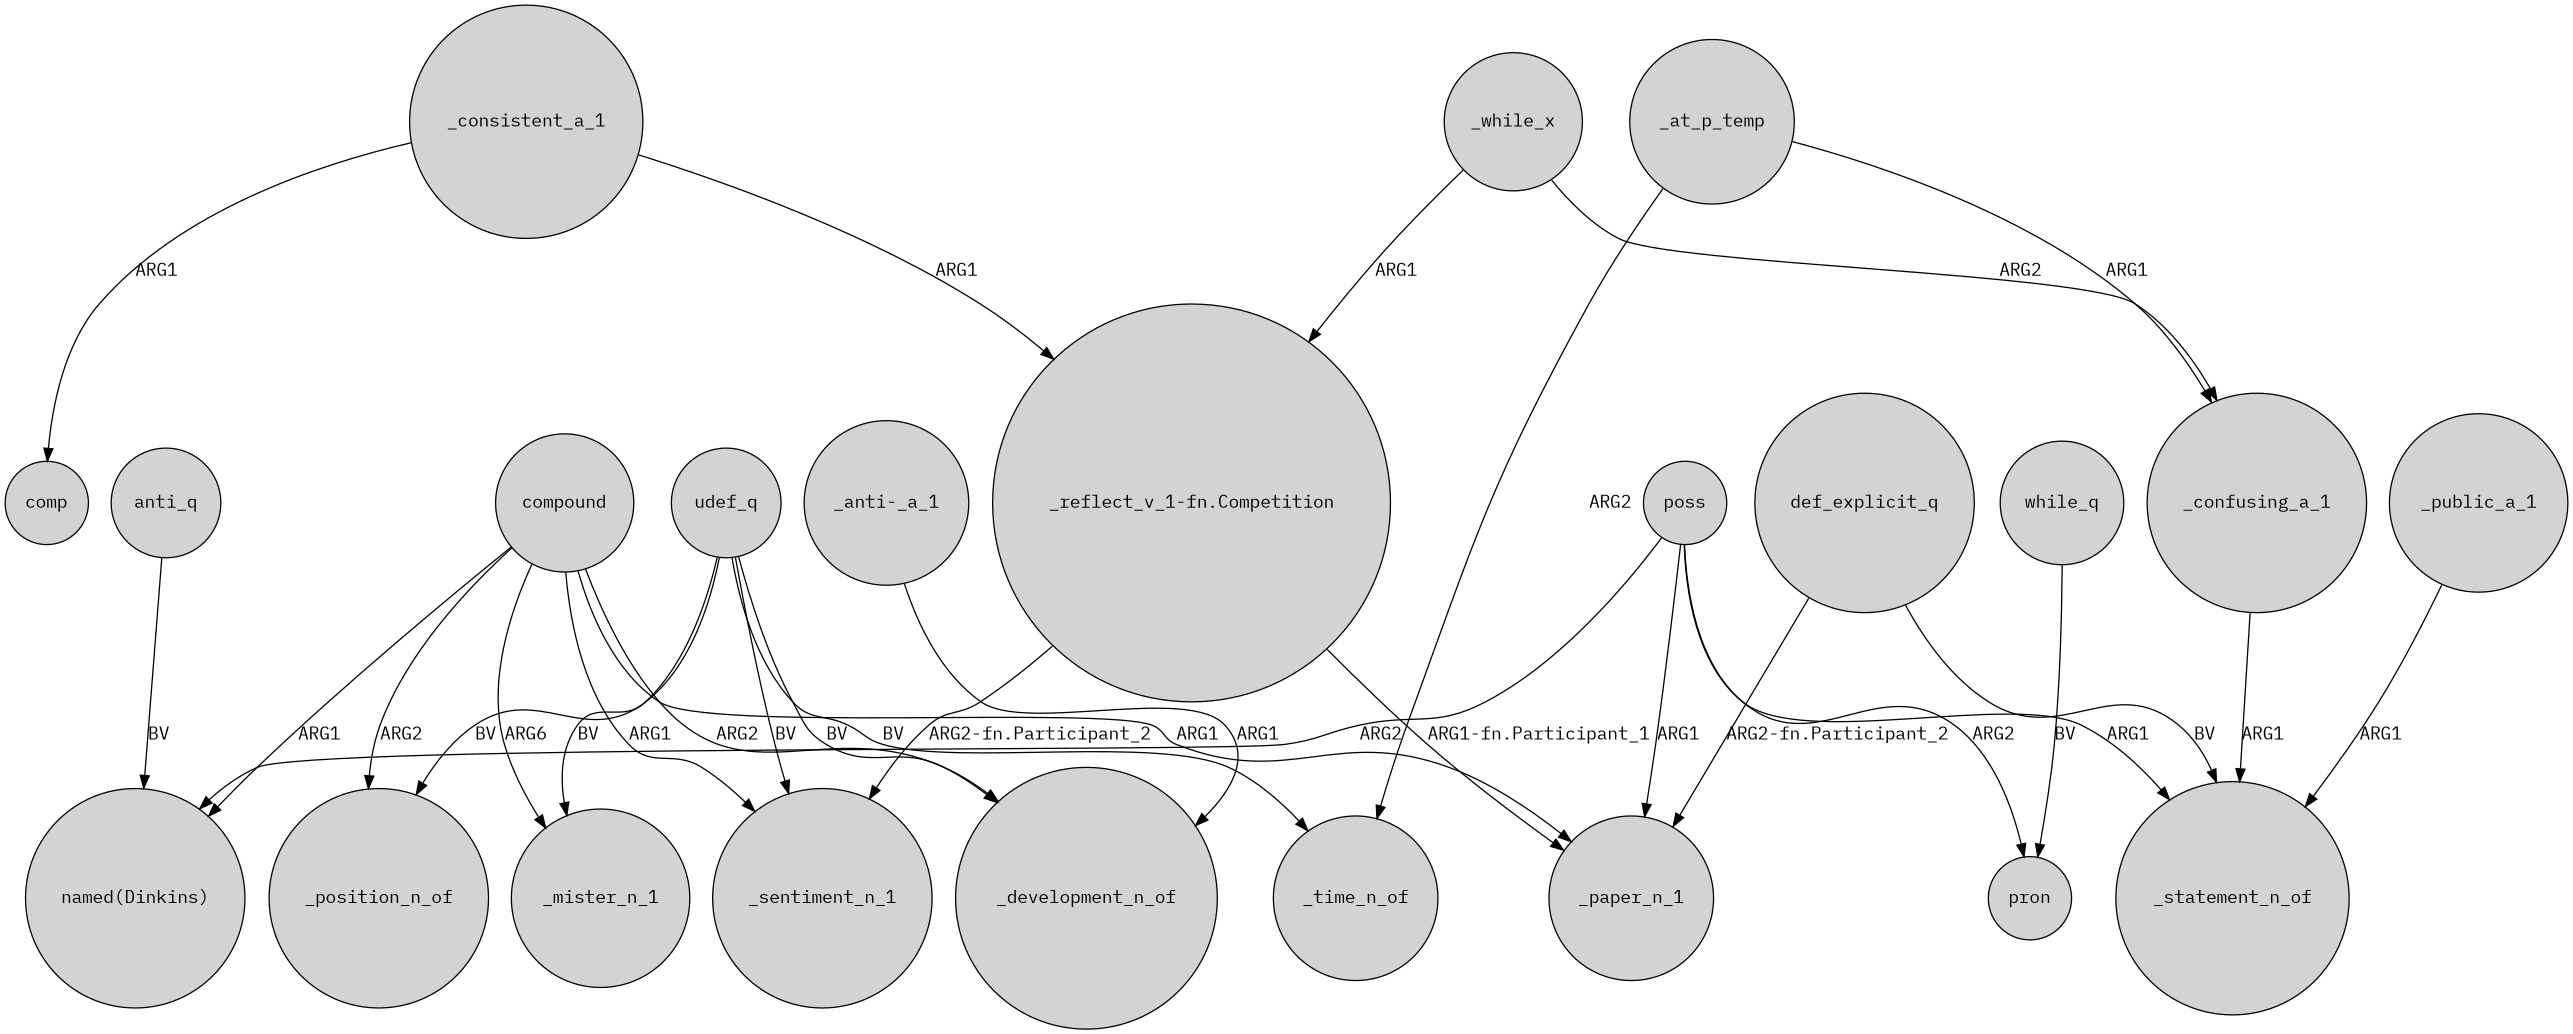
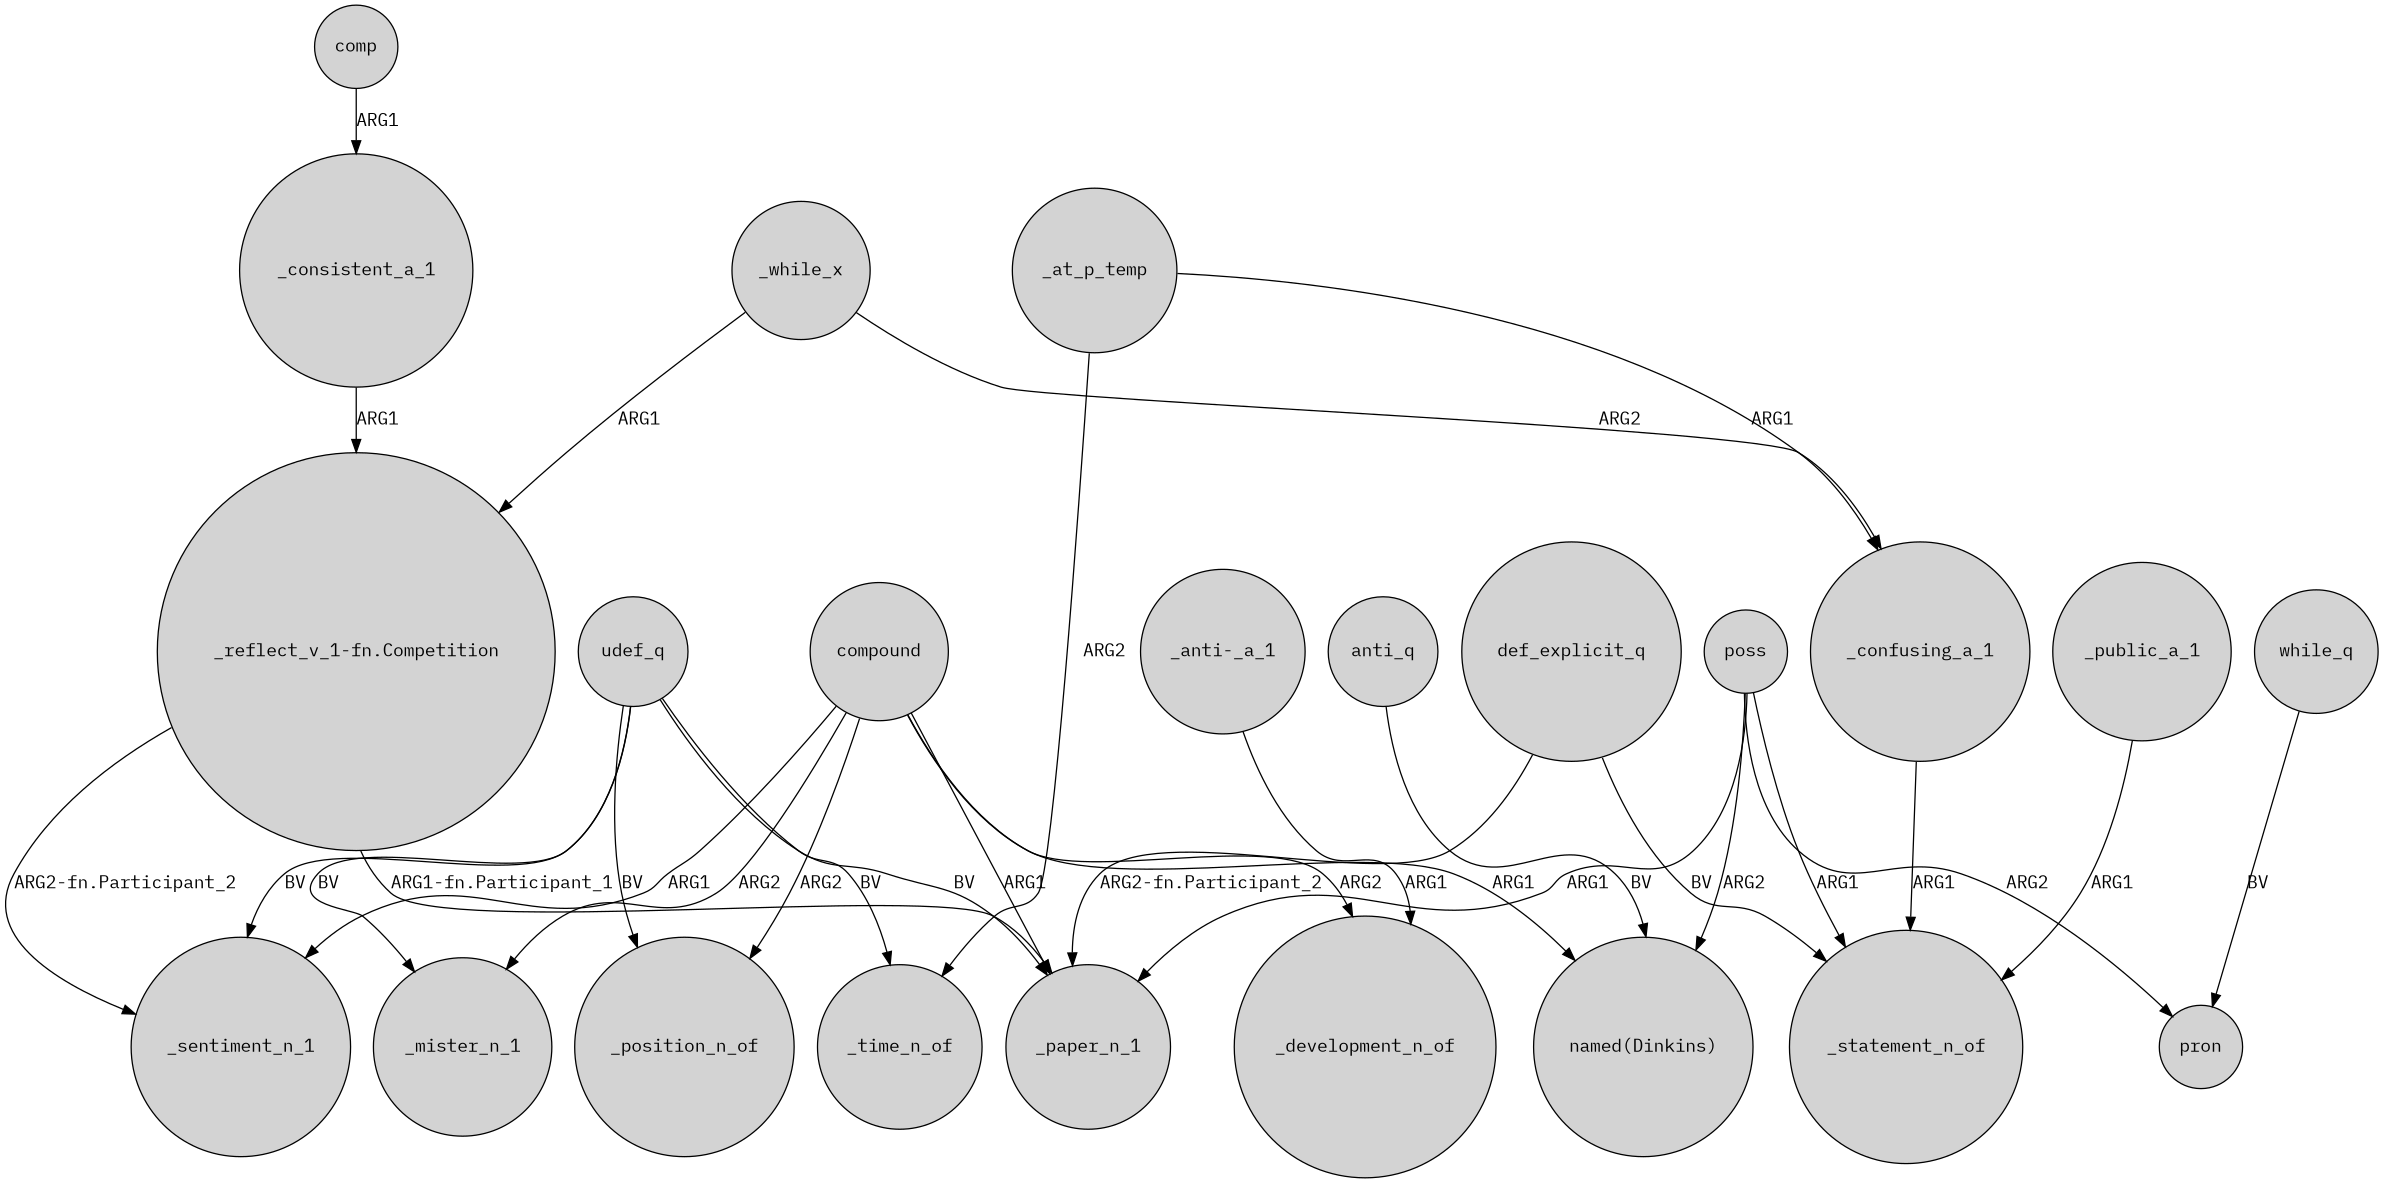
(175, 238) -> (356, 115)
(811, 733) -> (854, 867)
(526, 735) -> (760, 883)
